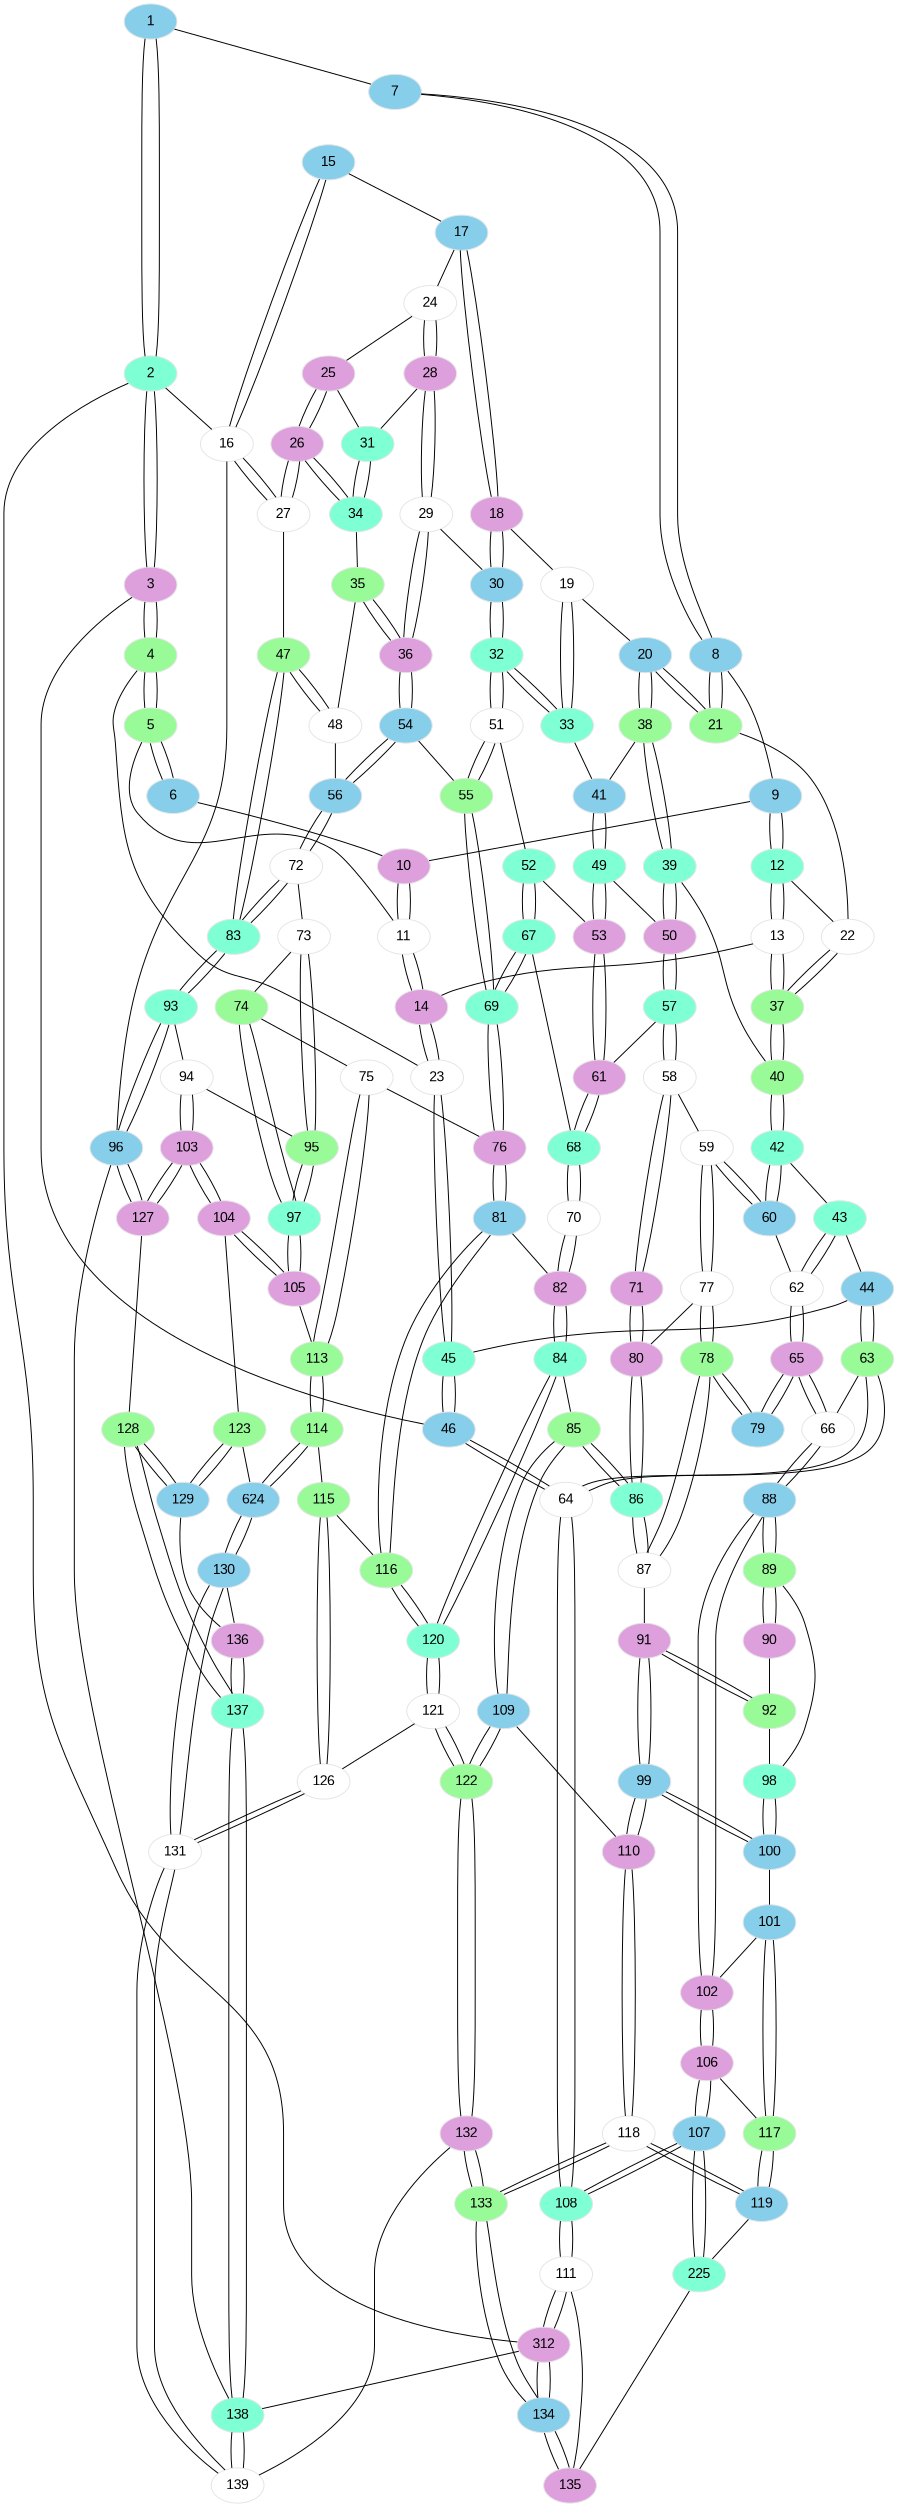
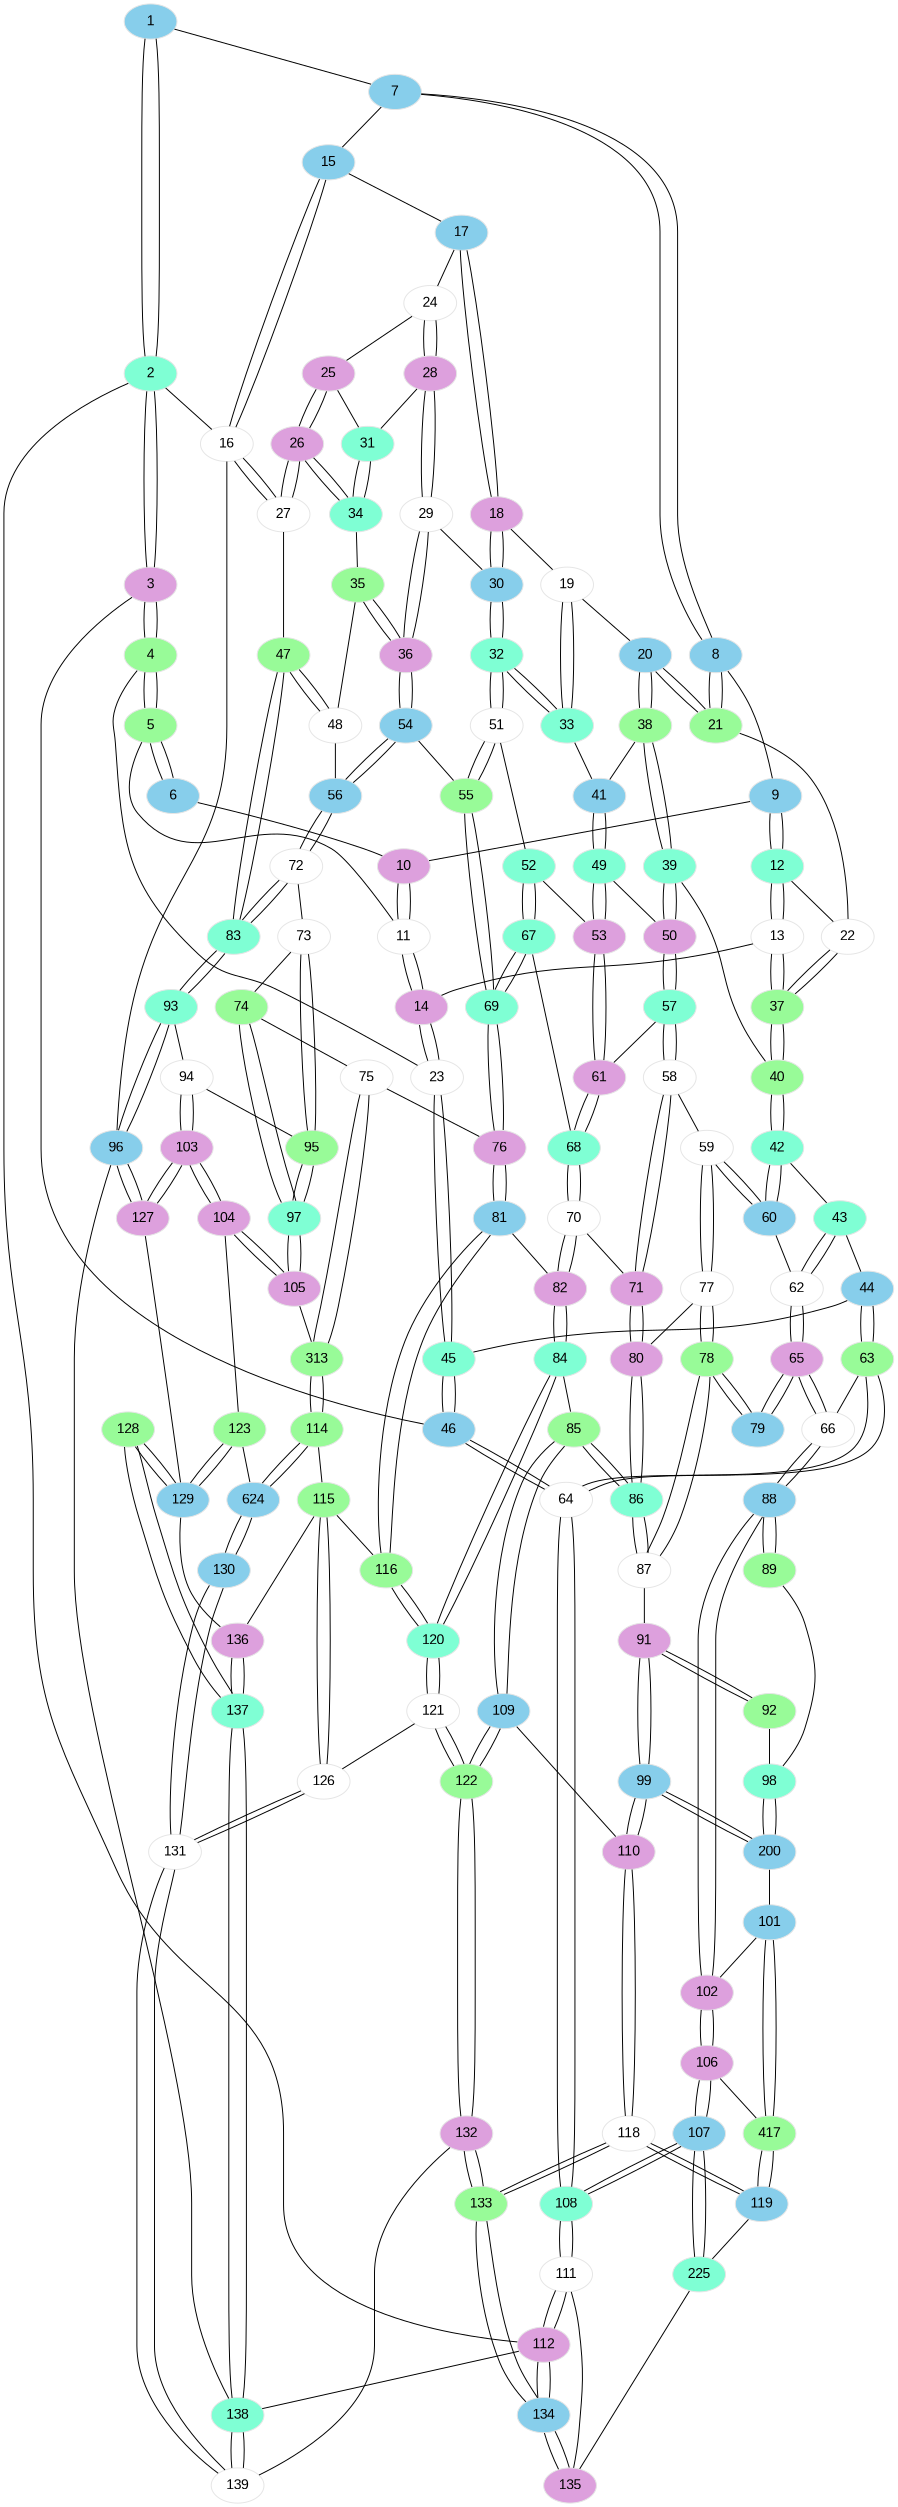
none -> (362, 127)
none -> (605, 1254)
(135, 1324) -> (163, 1359)
(317, 1359) -> (317, 1359)
(231, 1605) -> (281, 1570)
(770, 1641) -> none
(770, 1852) -> (770, 1852)
(770, 2134) -> (770, 2134)
(544, 2345) -> (544, 2345)
